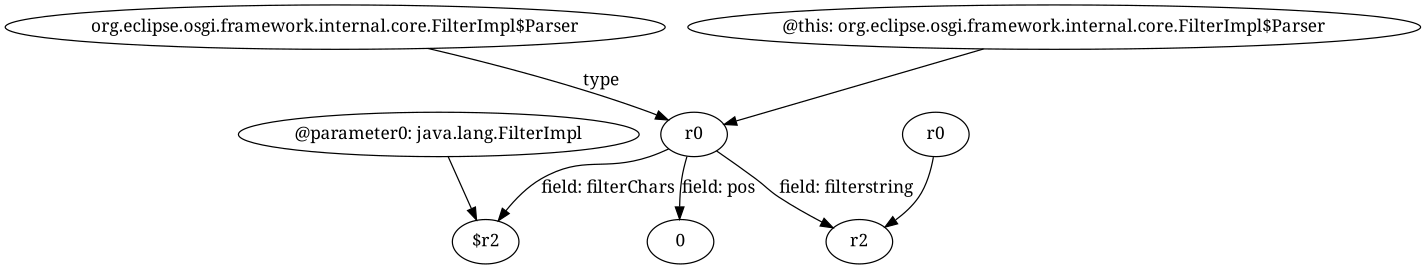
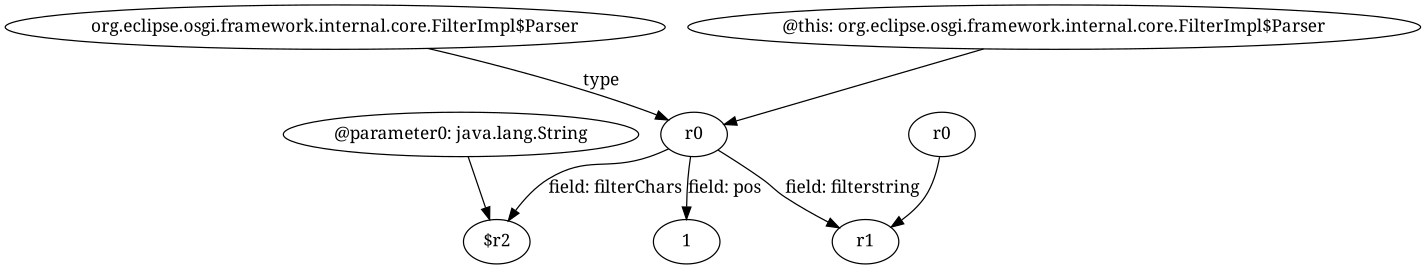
(439, 134) -> (461, 134)
(681, 242) -> (687, 242)
(859, 242) -> (866, 242)
